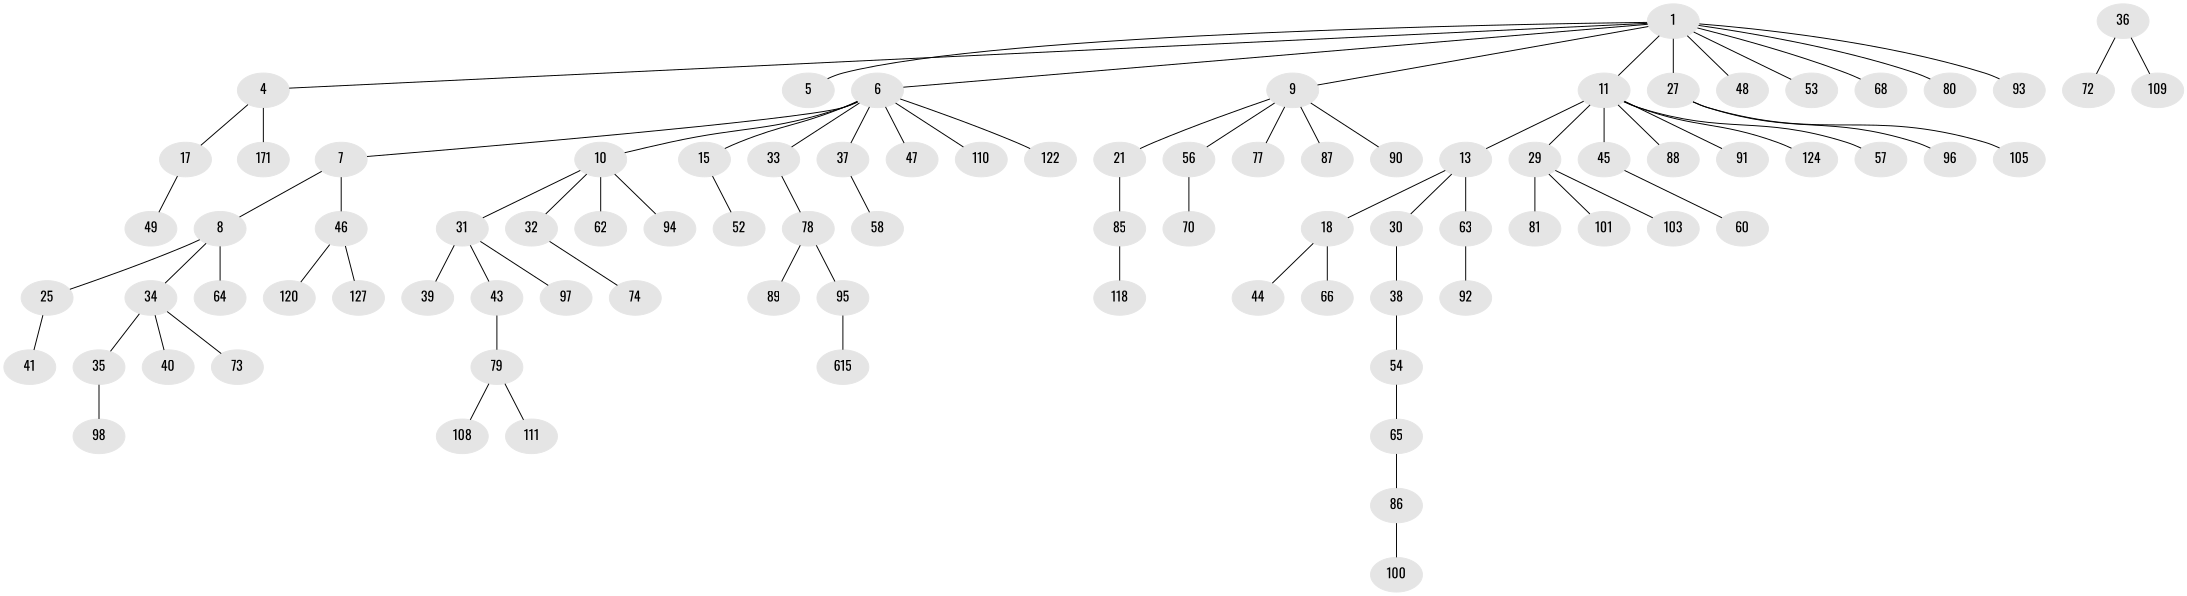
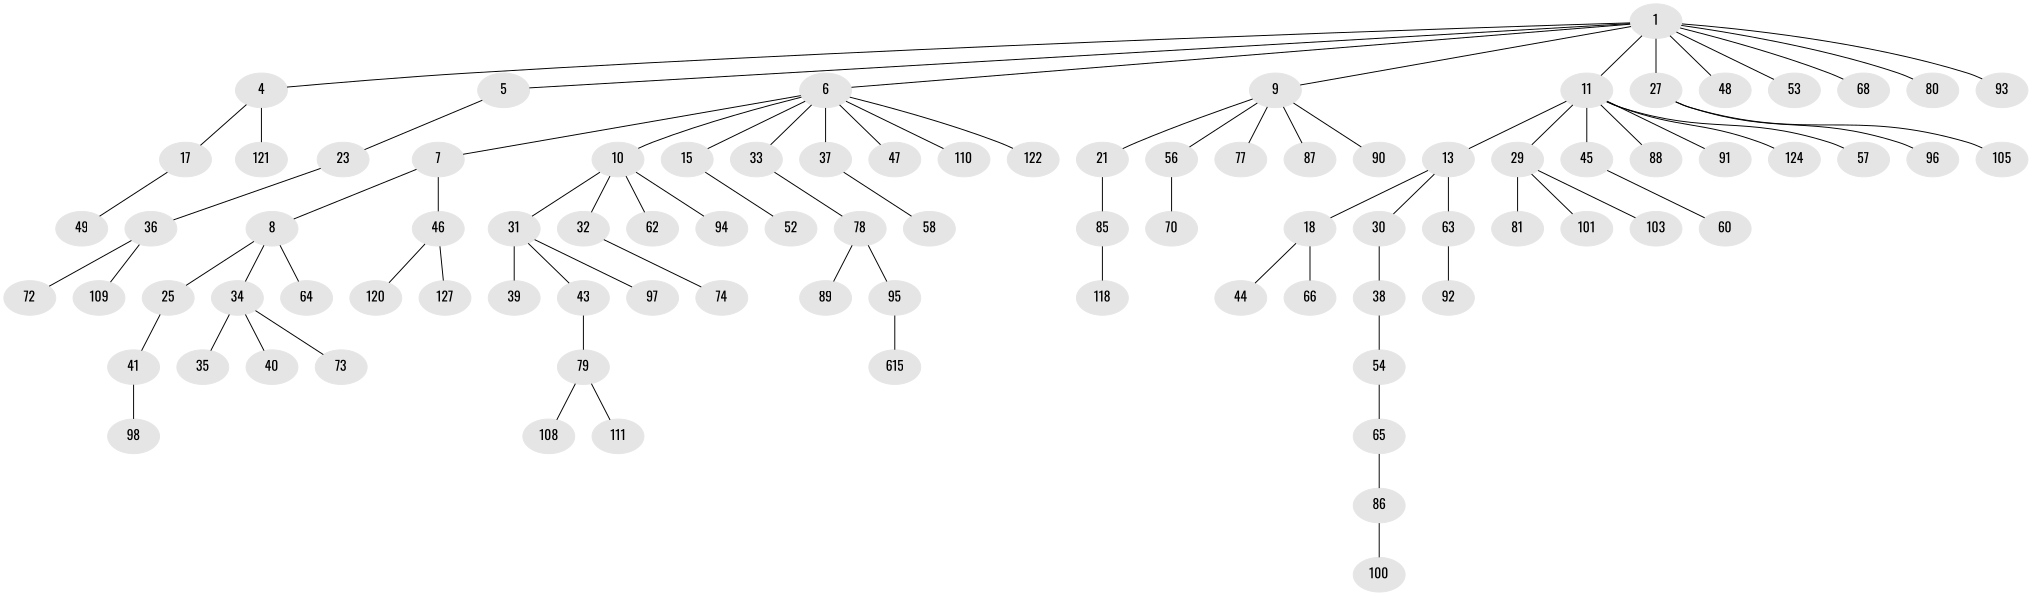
(263, 160) -> (261, 160)
none -> (343, 160)
(99, 402) -> (134, 402)
